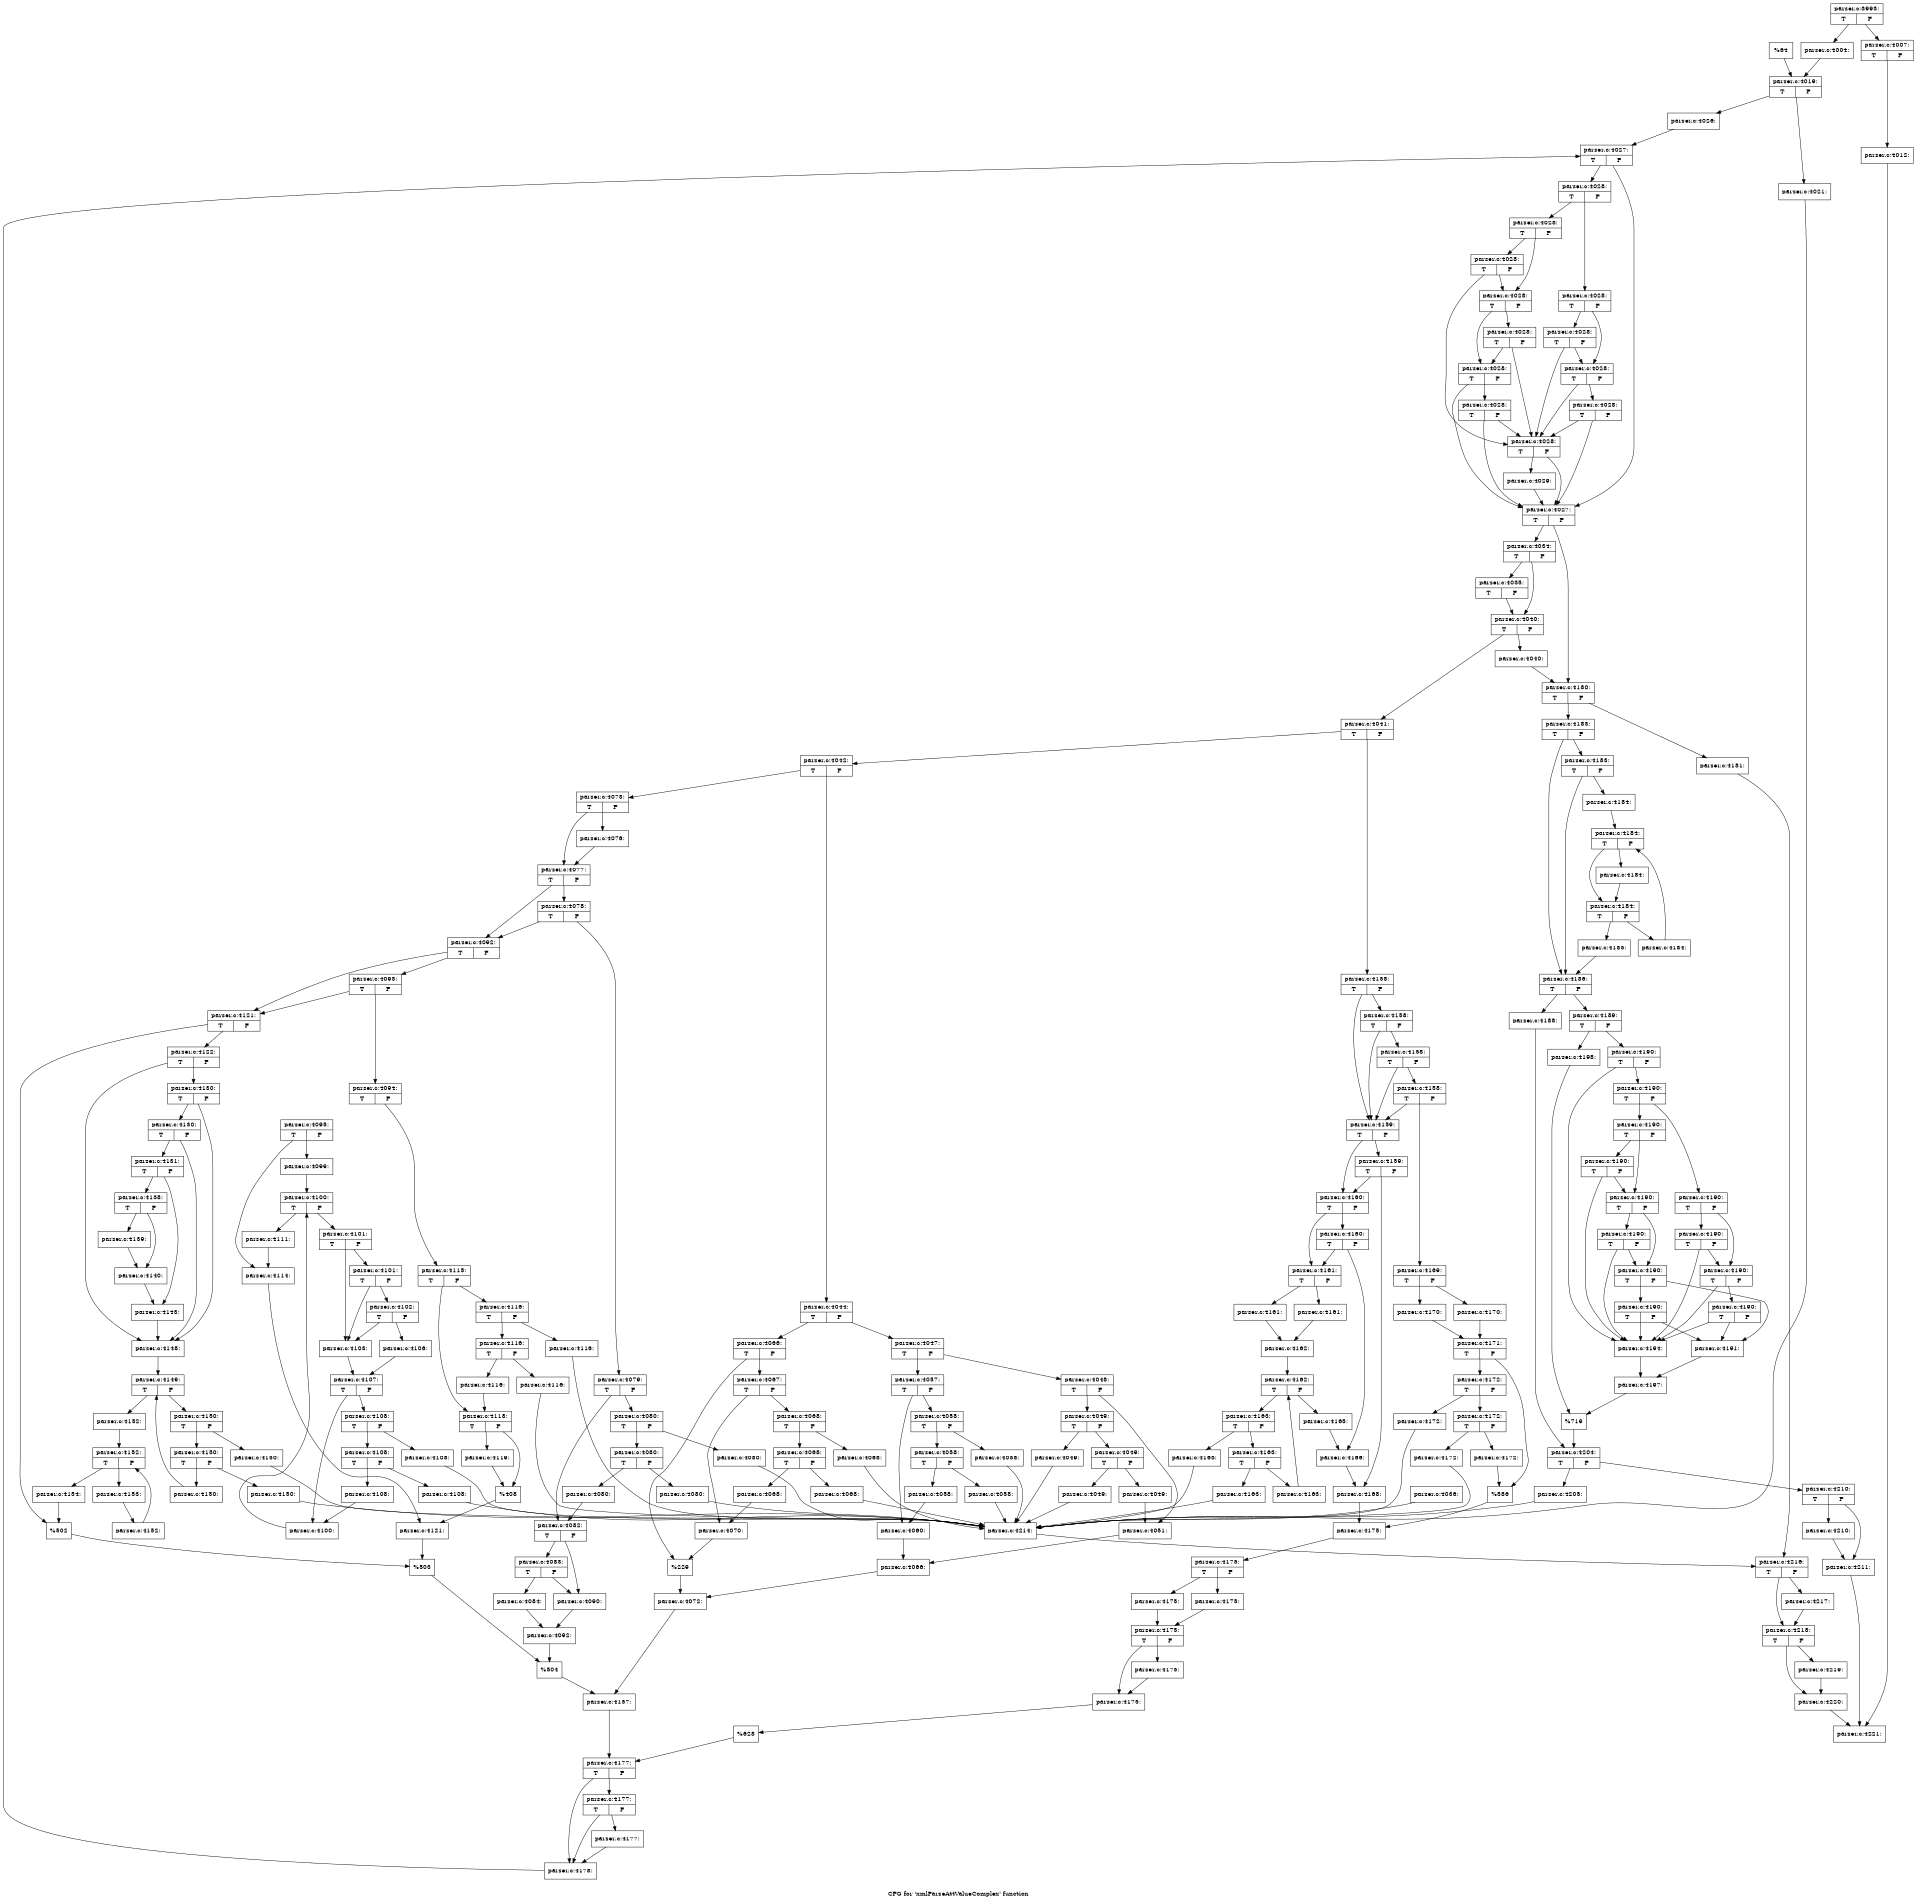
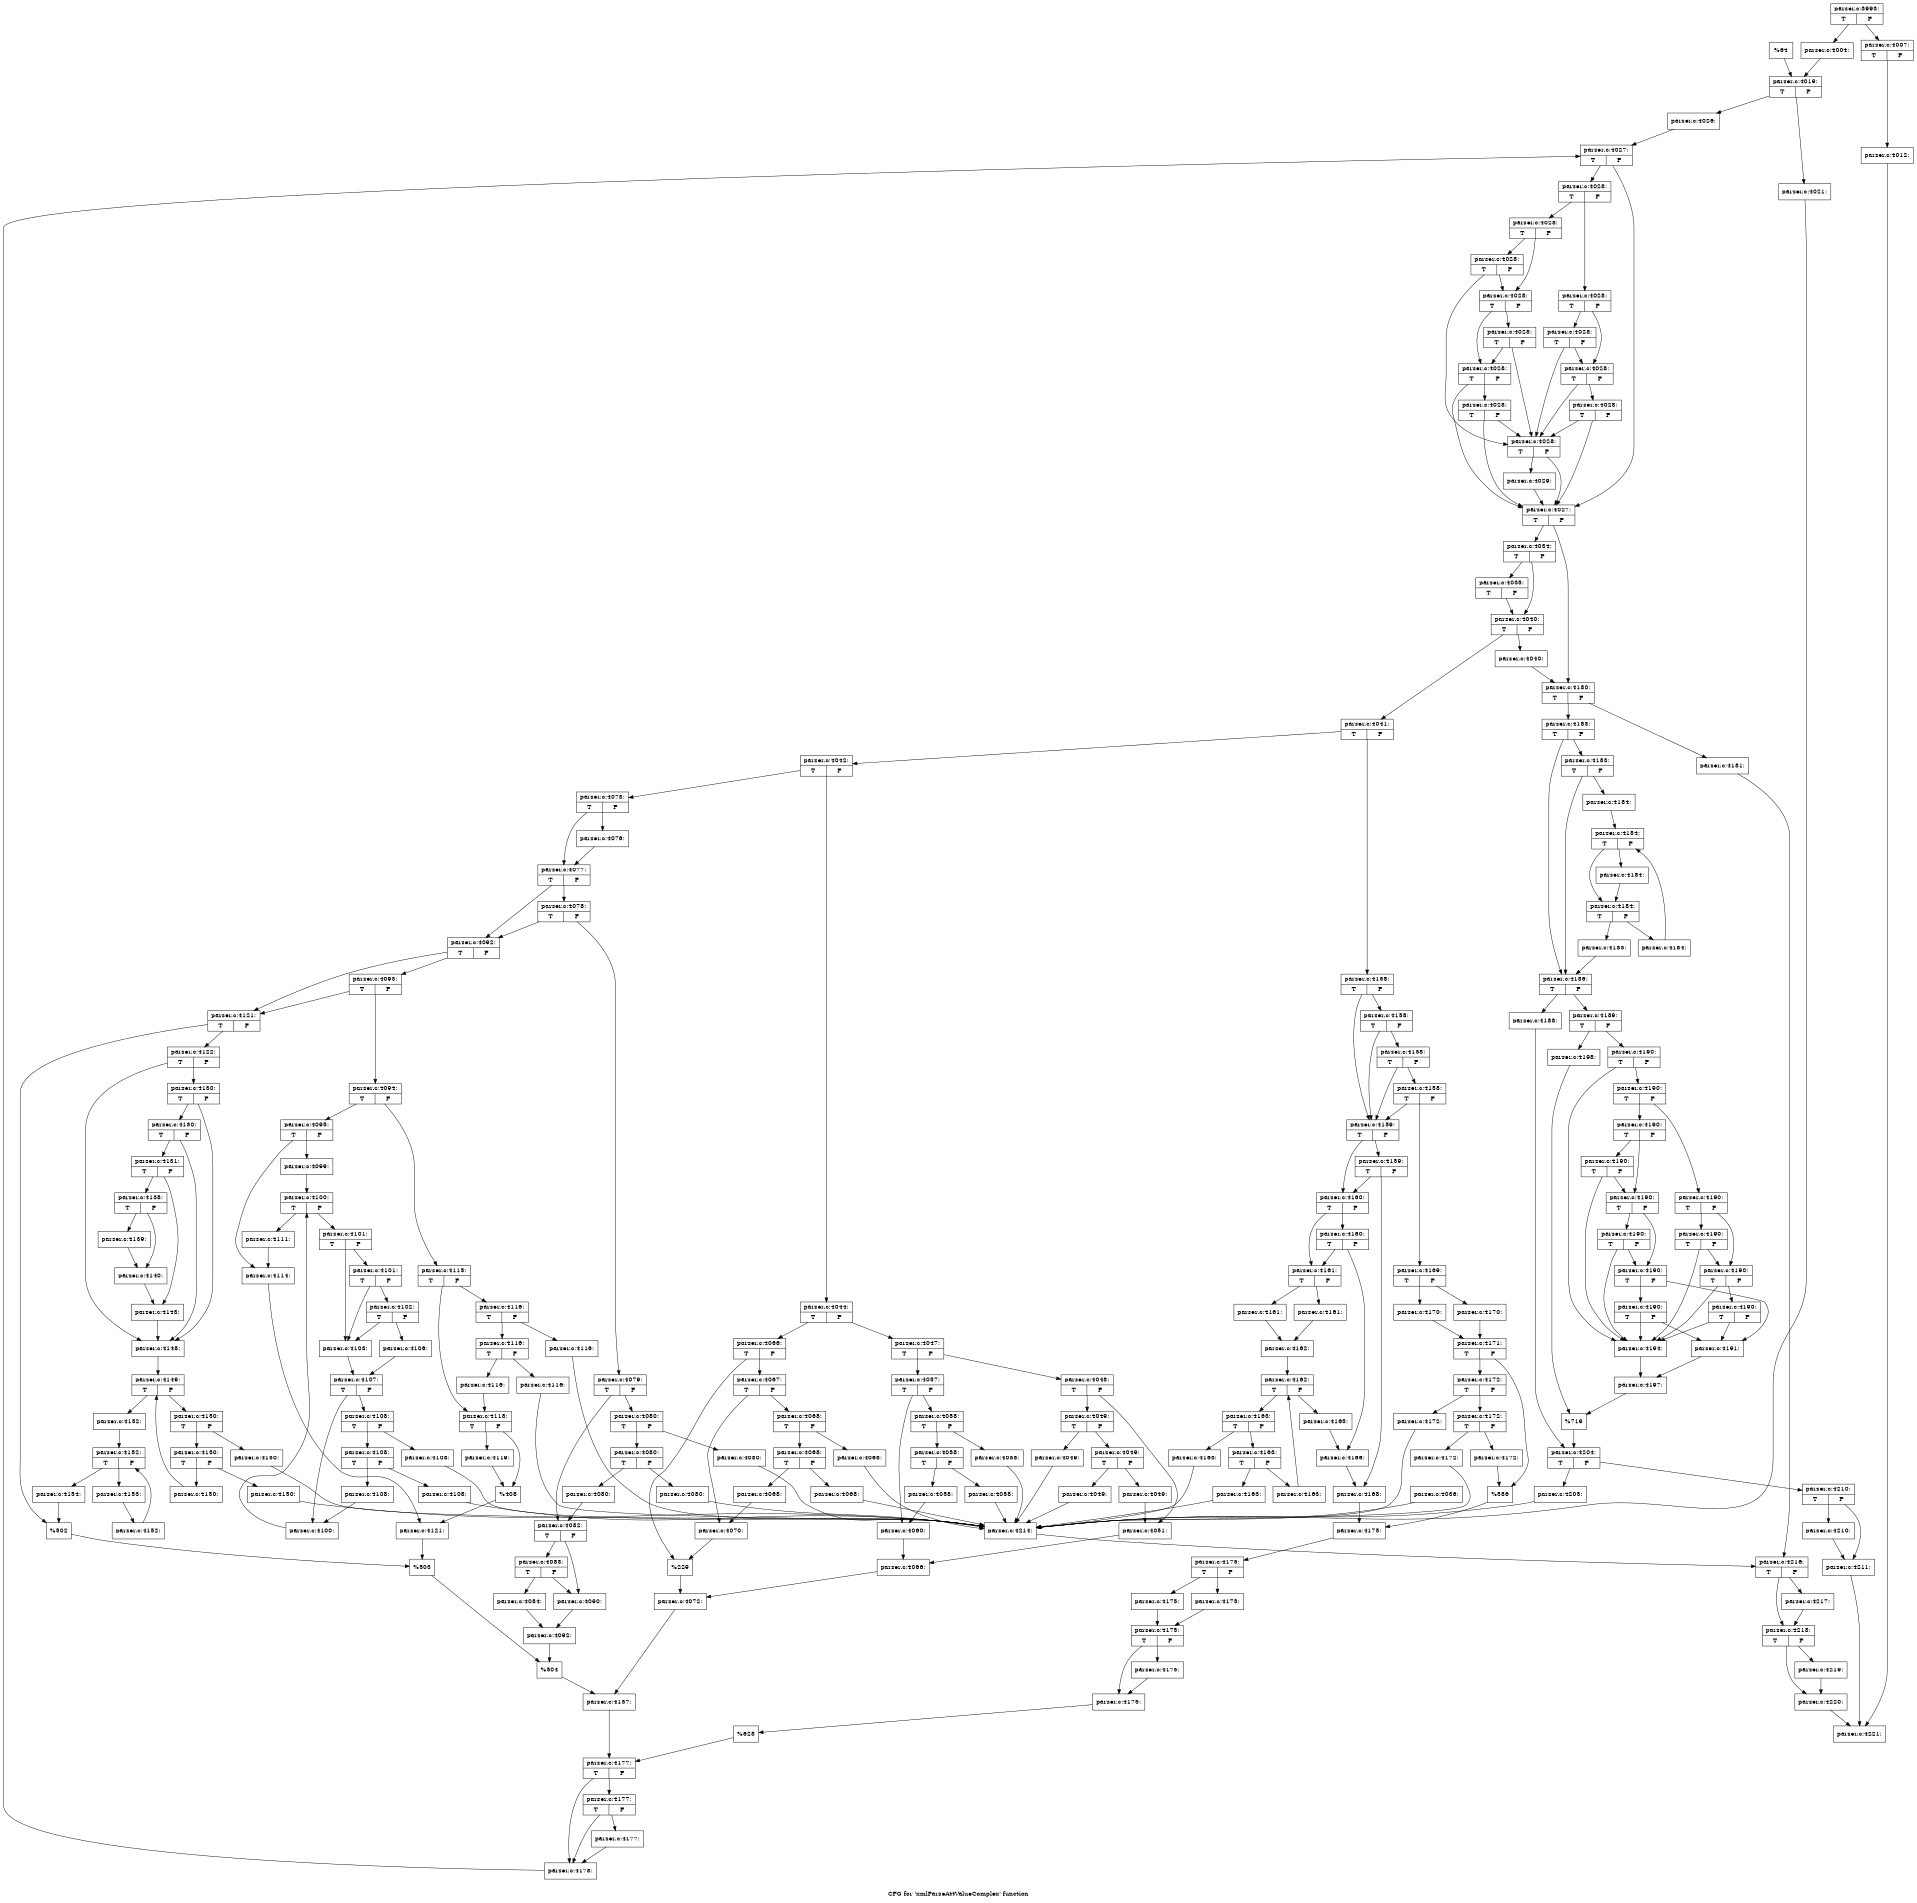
none -> (343, 1111)
